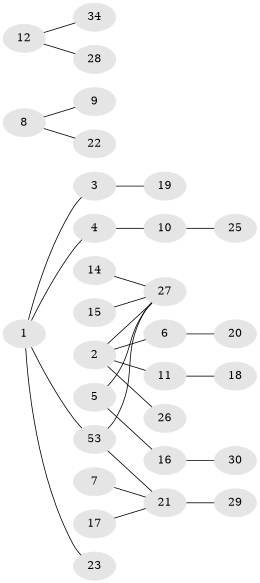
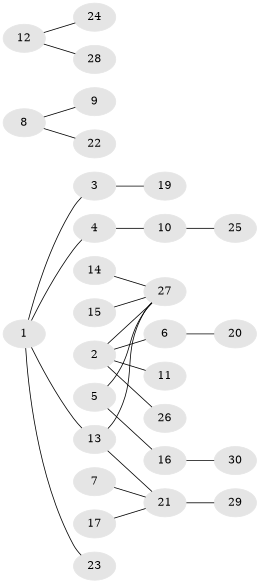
(95, 17) -> (95, 17)
(235, 376) -> none
(95, 439) -> (95, 439)
